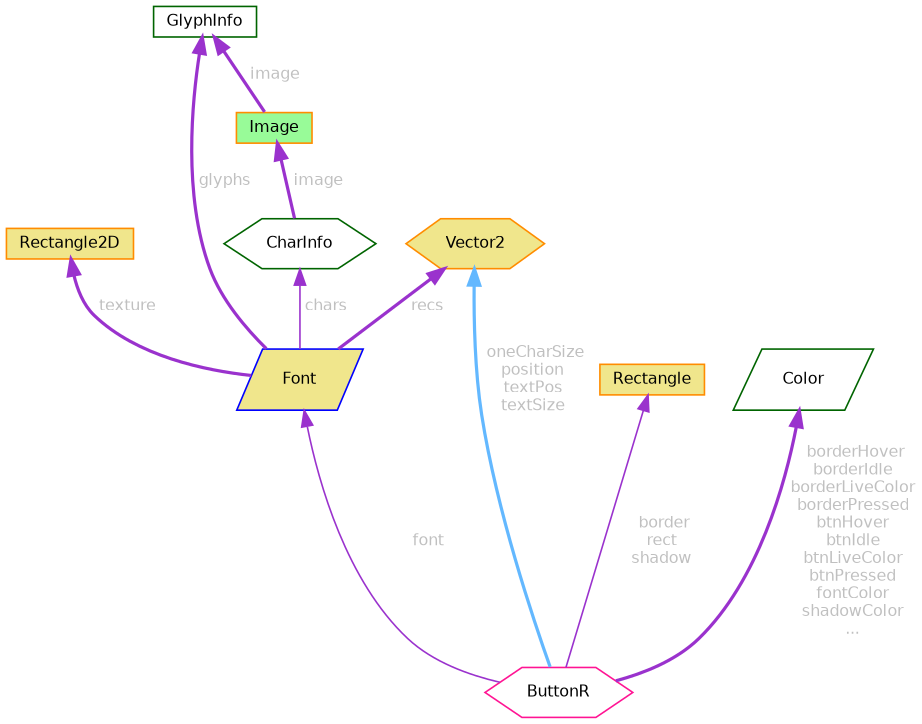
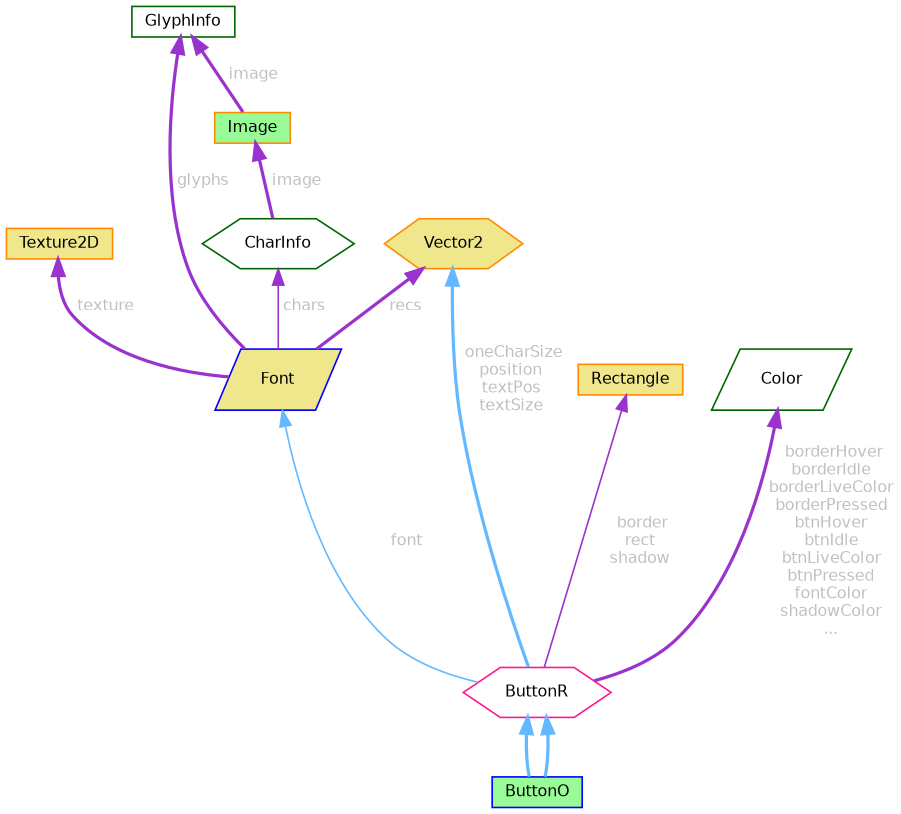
(70, 244) -> (60, 244)
(366, 586) -> (344, 586)
none -> (537, 792)
